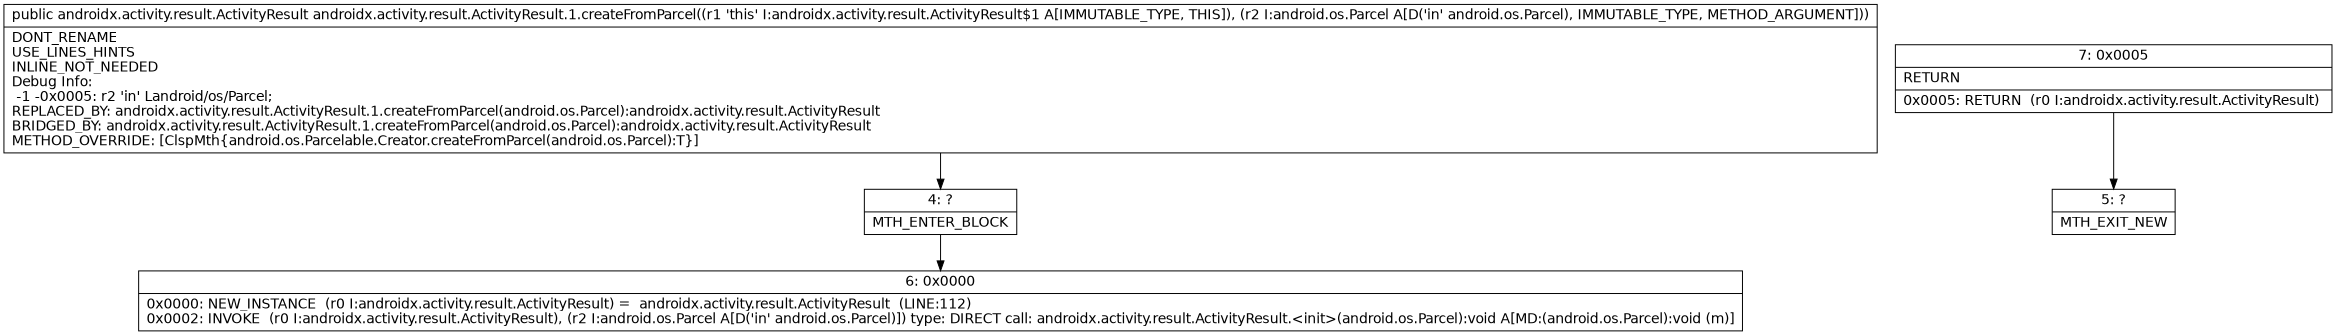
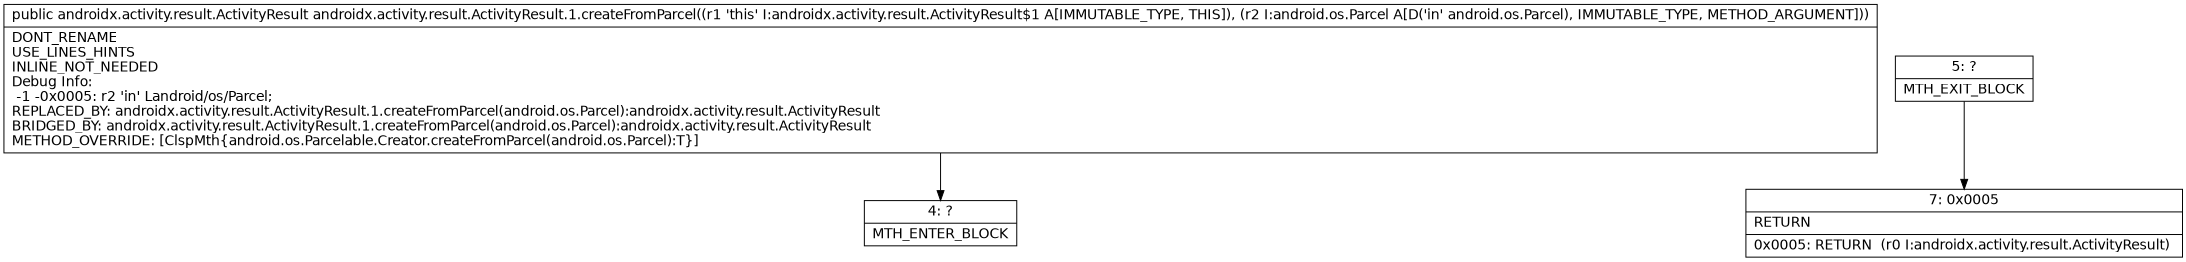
(2114, 146) -> (1964, 140)
(2114, 223) -> (1964, 89)
(941, 301) -> none
